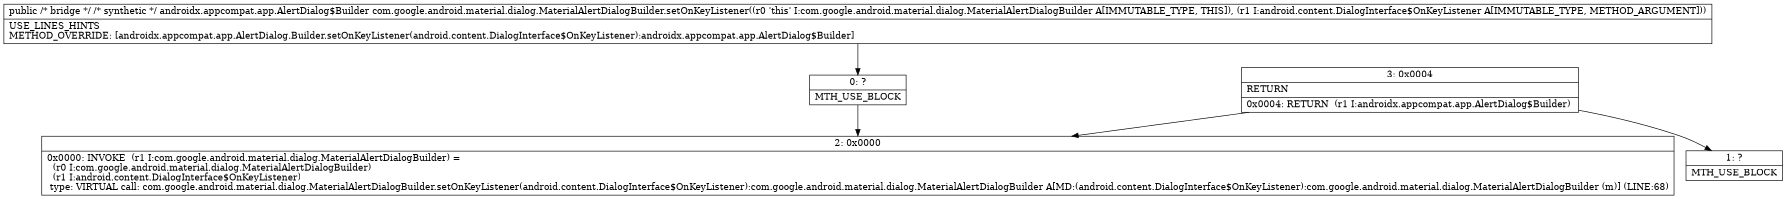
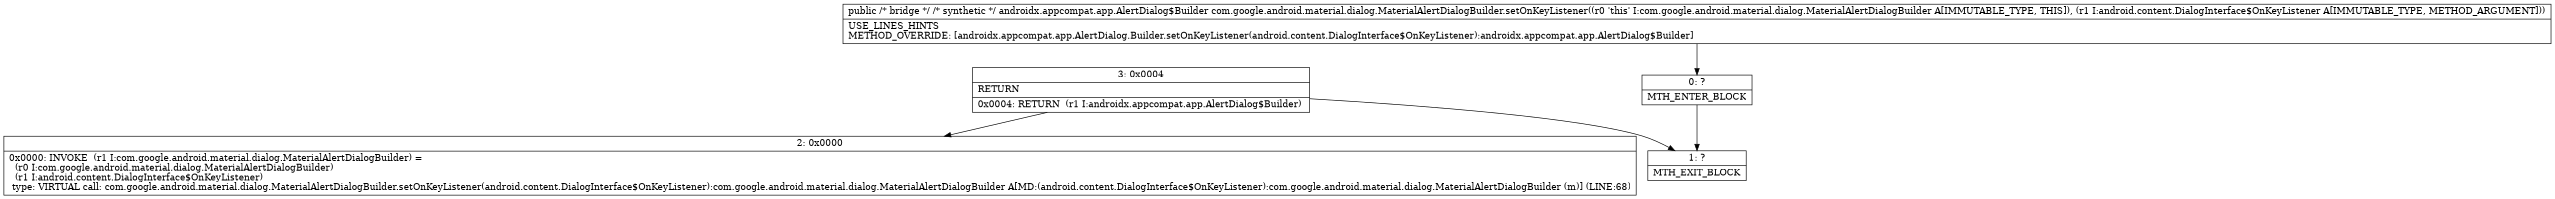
(858, 97) -> (1697, 97)
(858, 117) -> (1697, 125)
(1734, 173) -> (1697, 173)
